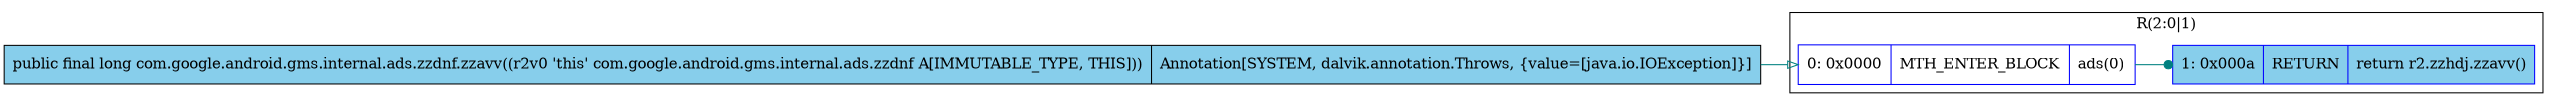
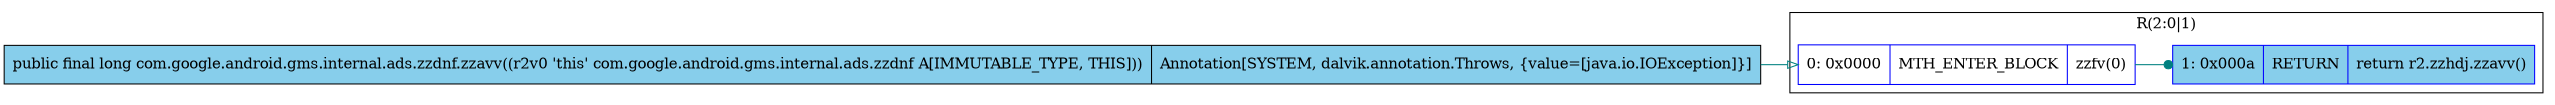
(2101, 64) -> (2101, 64)
